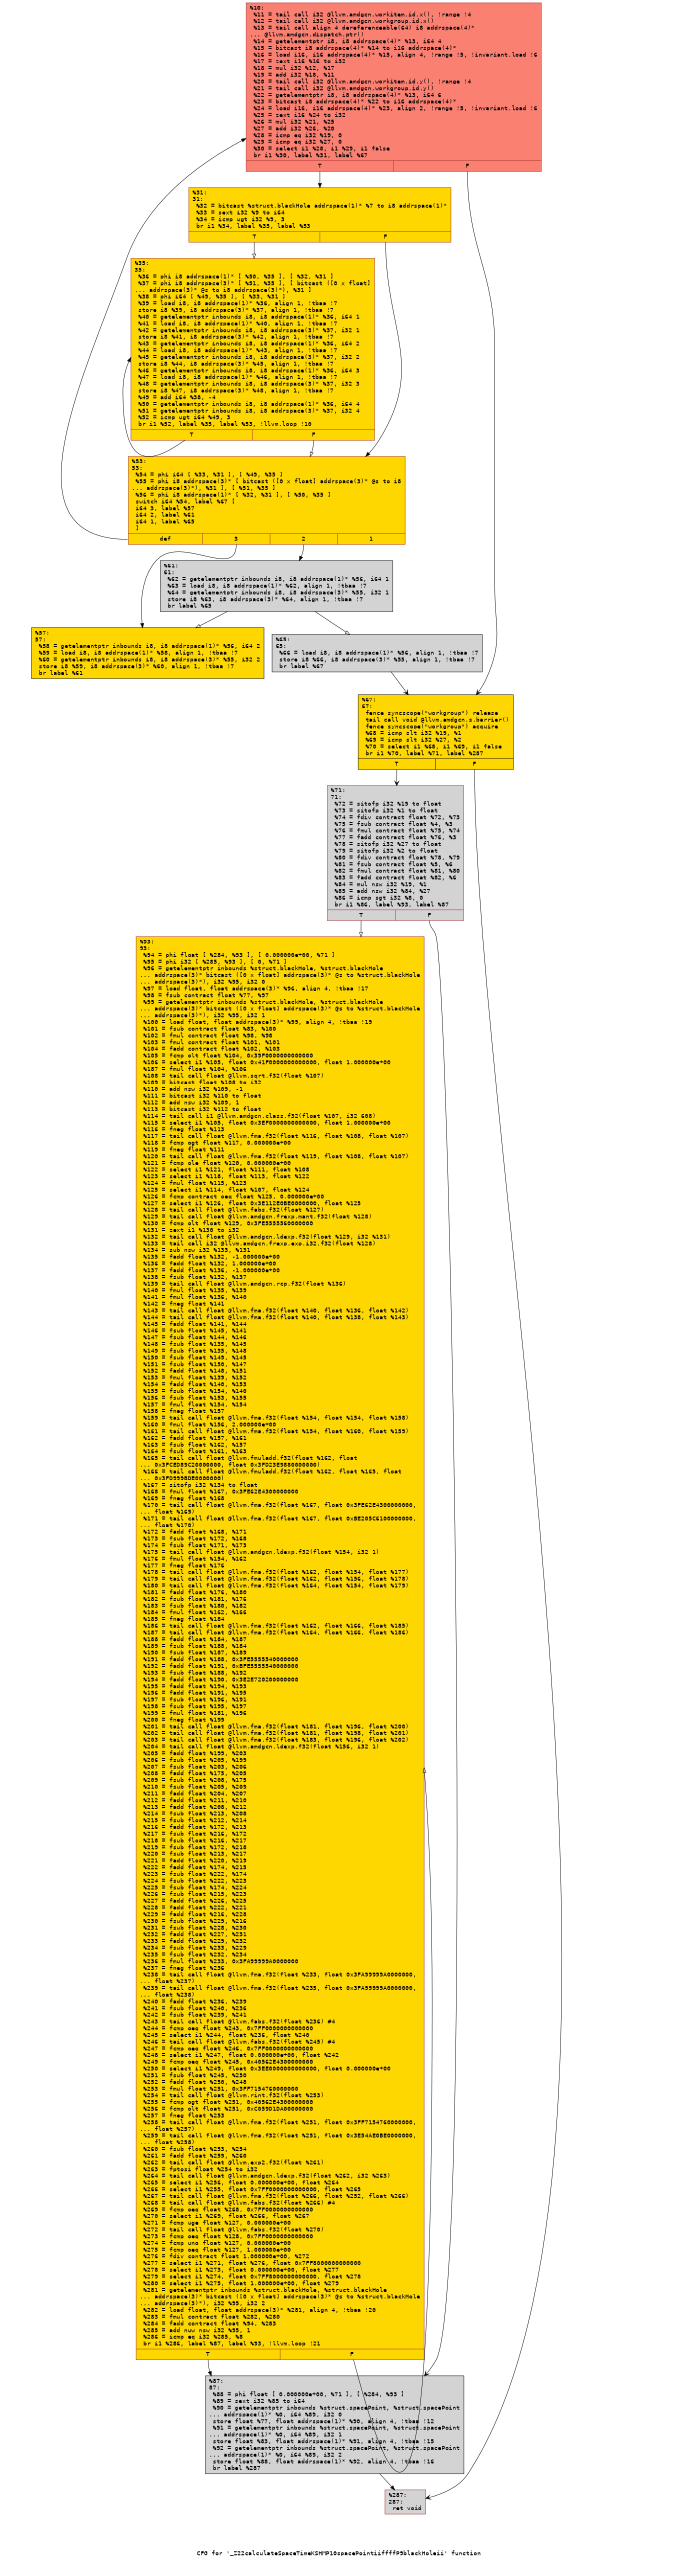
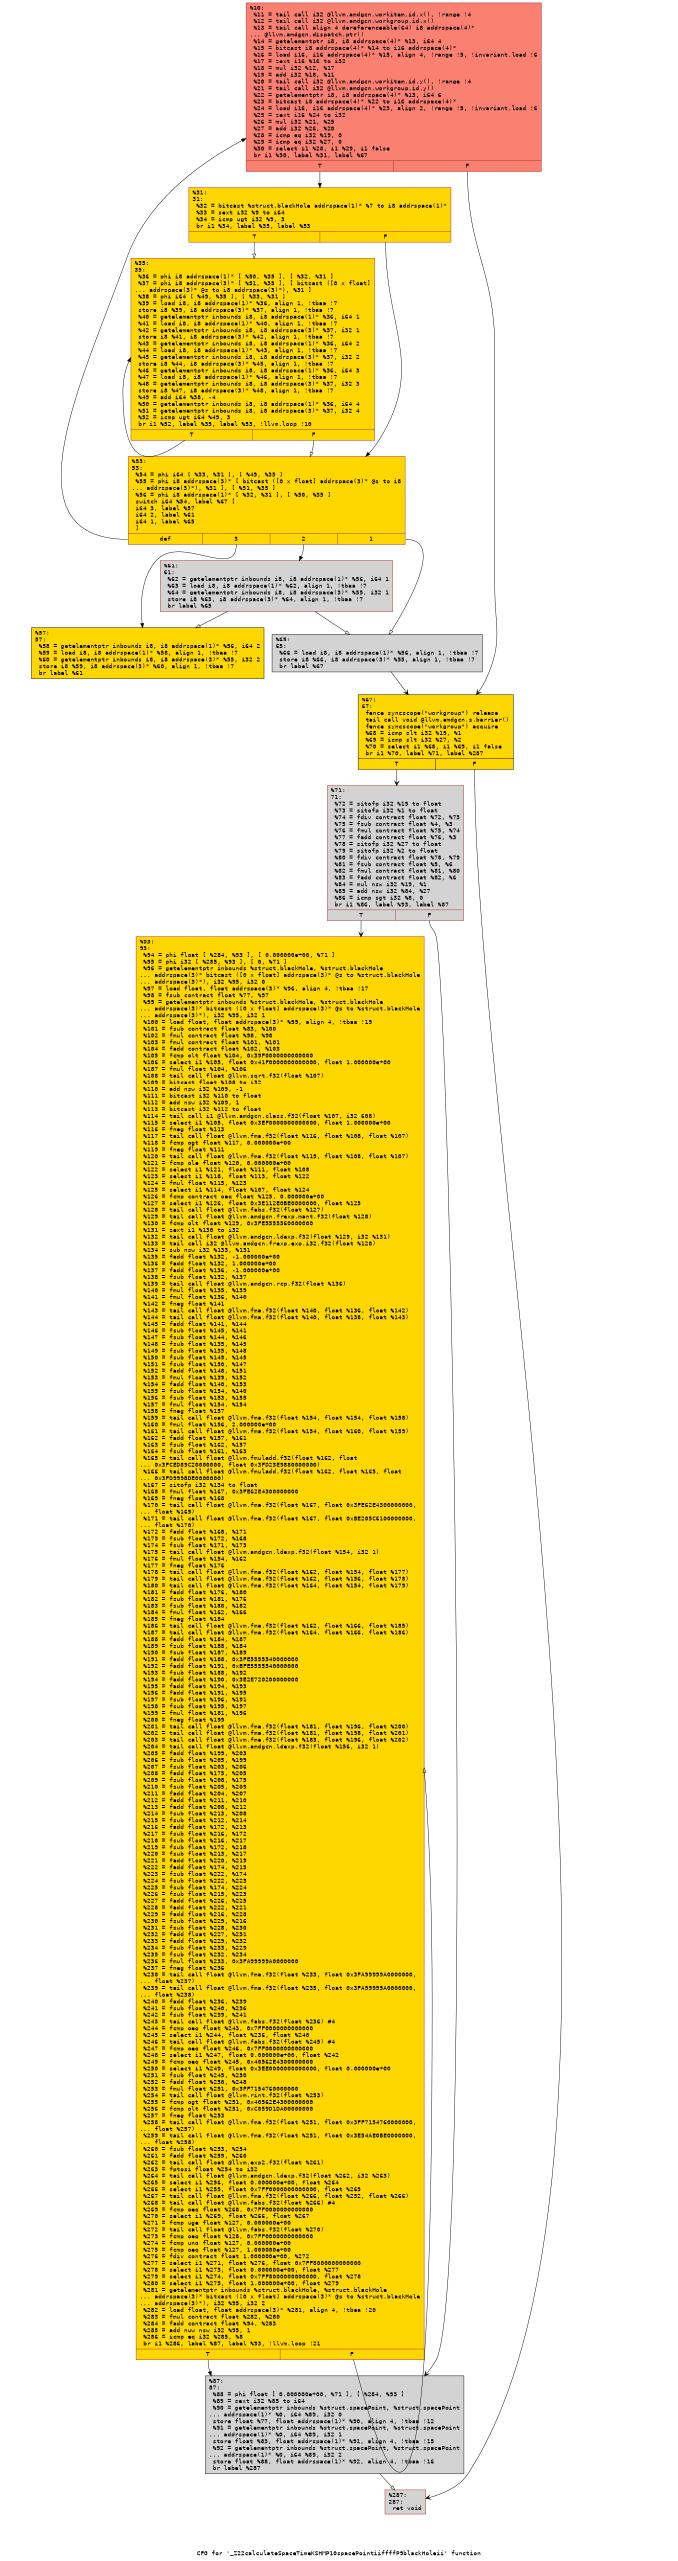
none -> (417, 582)
(277, 586) -> (277, 586)
(361, 926) -> (361, 926)
(386, 2480) -> (386, 2480)
